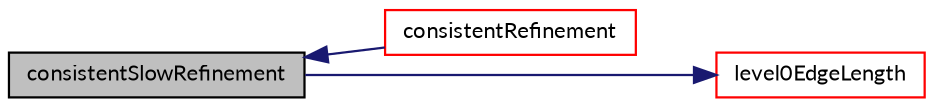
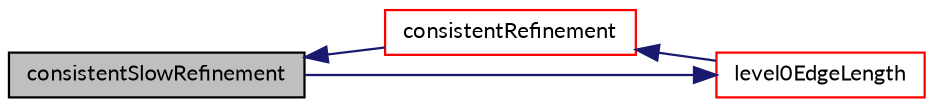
none -> (687, 57)
